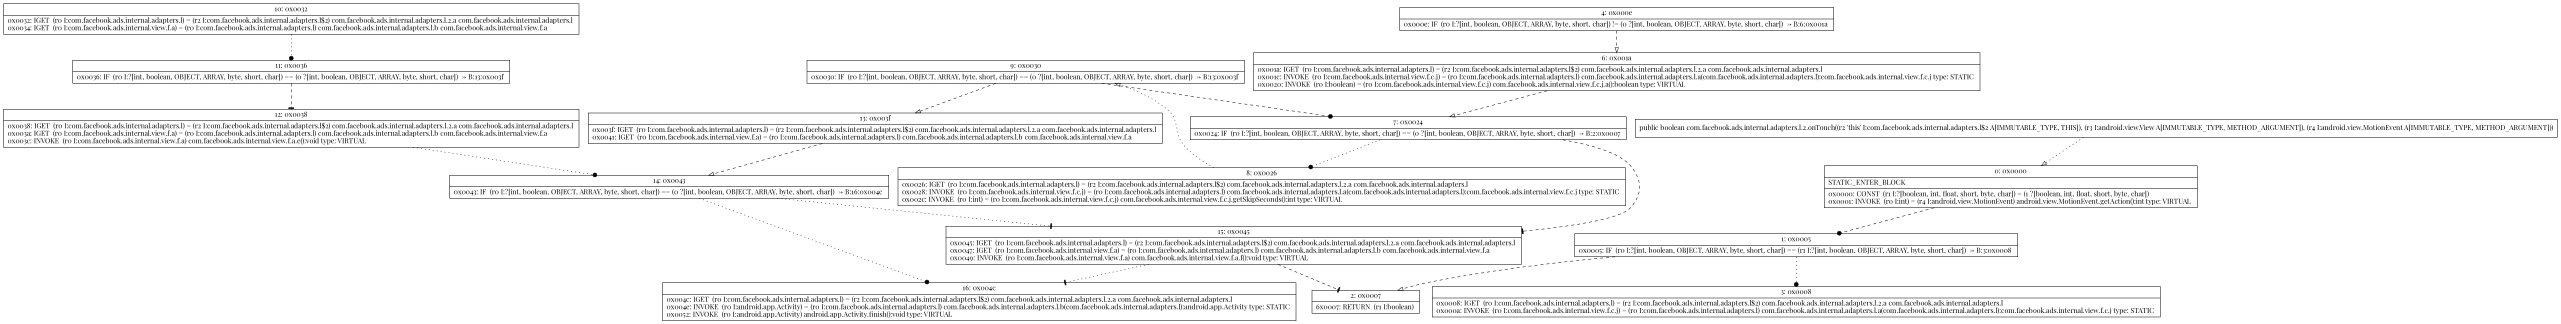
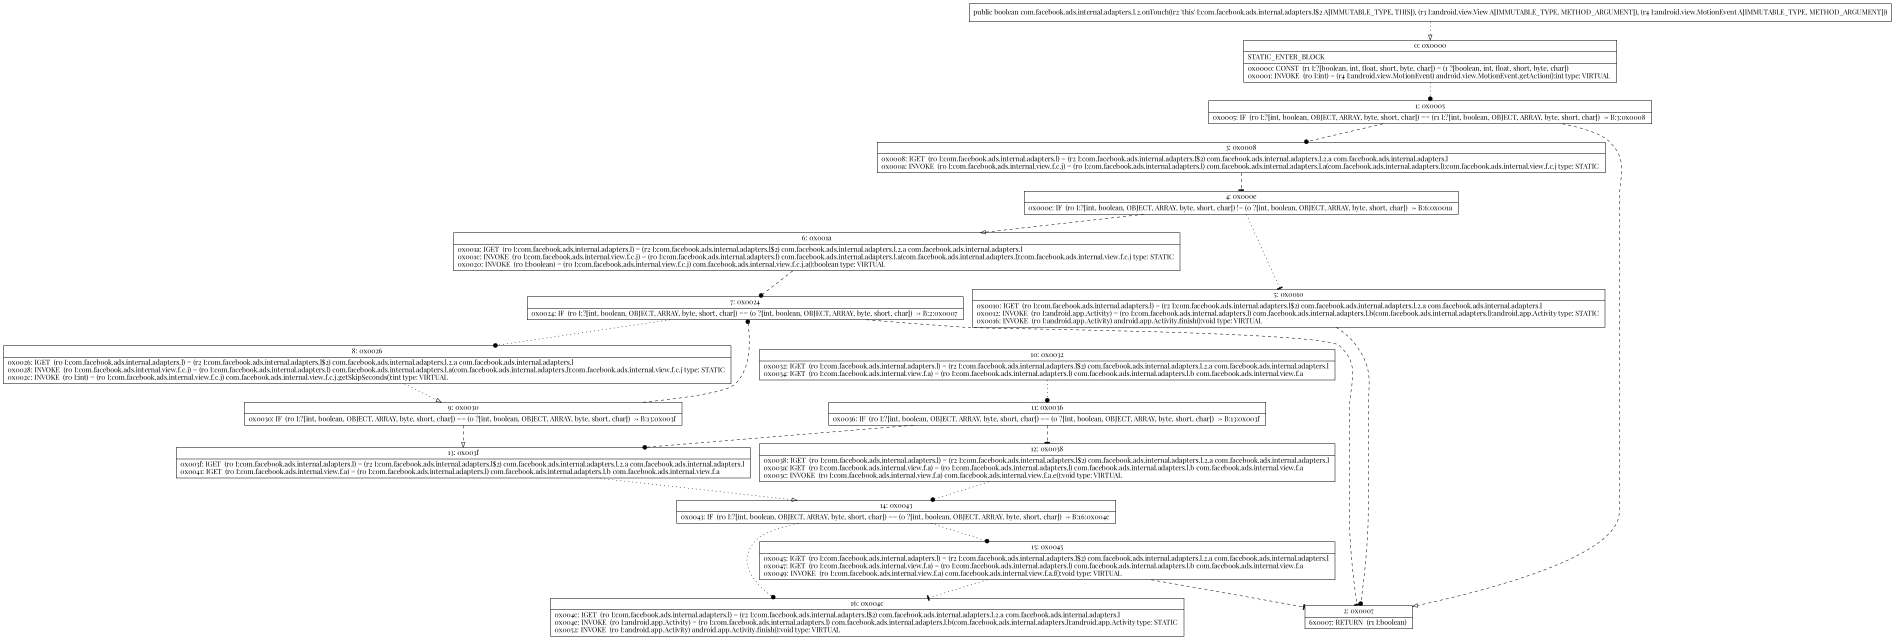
(1501, 103) -> (778, 283)
(768, 159) -> (694, 489)
none -> (1241, 181)
(1634, 204) -> (1234, 335)
(913, 212) -> (958, 532)
(1888, 220) -> (1430, 90)
(1796, 270) -> (1346, 133)
none -> (1289, 308)
none -> (780, 436)
